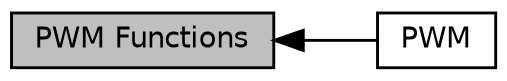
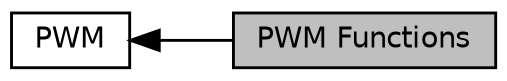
(341, 40) -> (196, 40)
